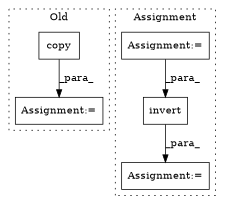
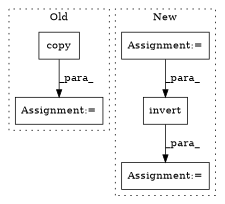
(165, 18) -> (165, 18)
